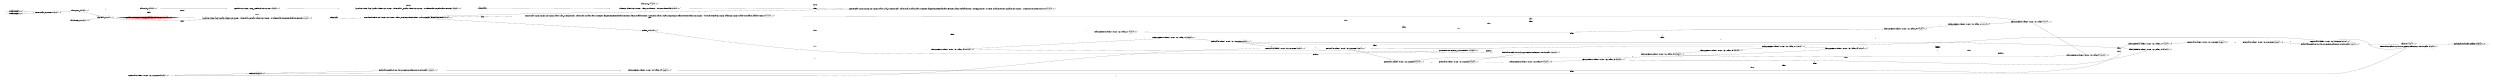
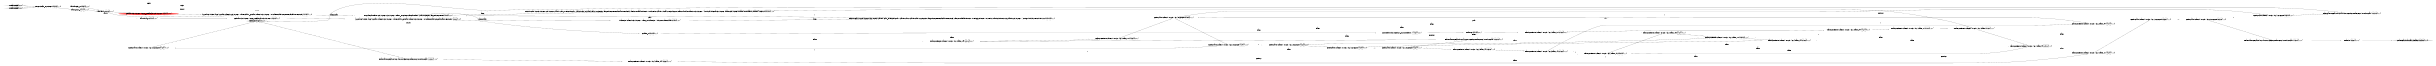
(650, 4) -> none
(106, 9) -> (106, 13)
none -> (1474, 33)
